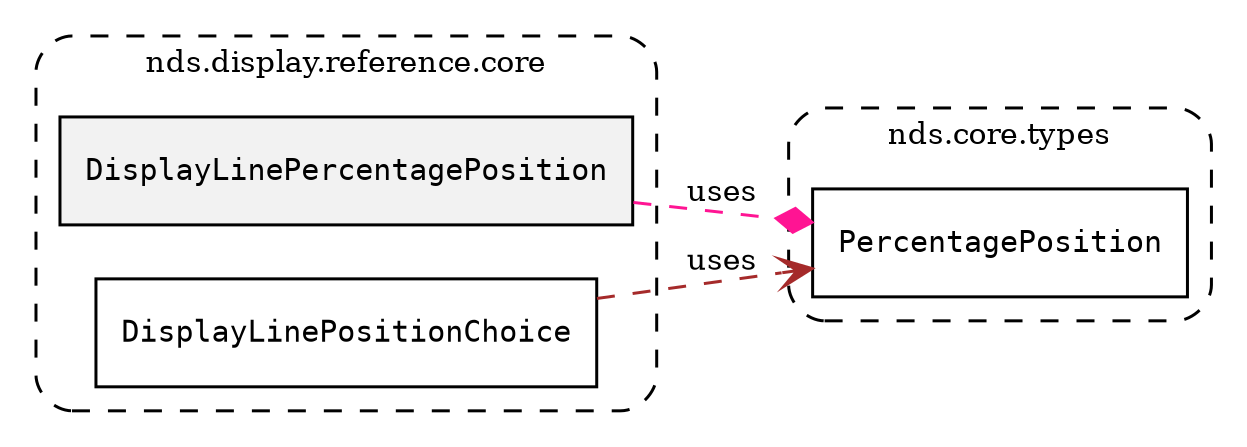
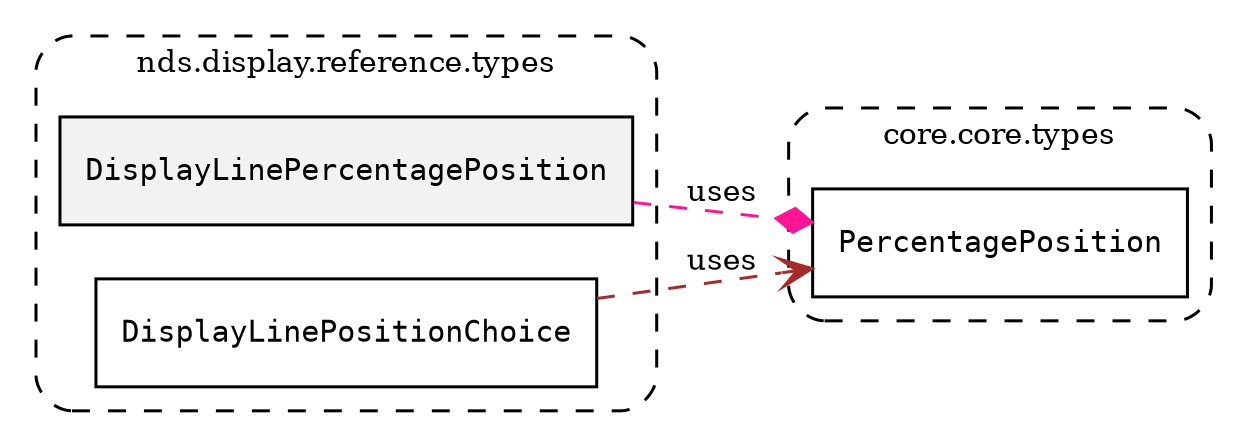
(346, 64) -> (346, 64)
(1000, 136) -> (1000, 136)
